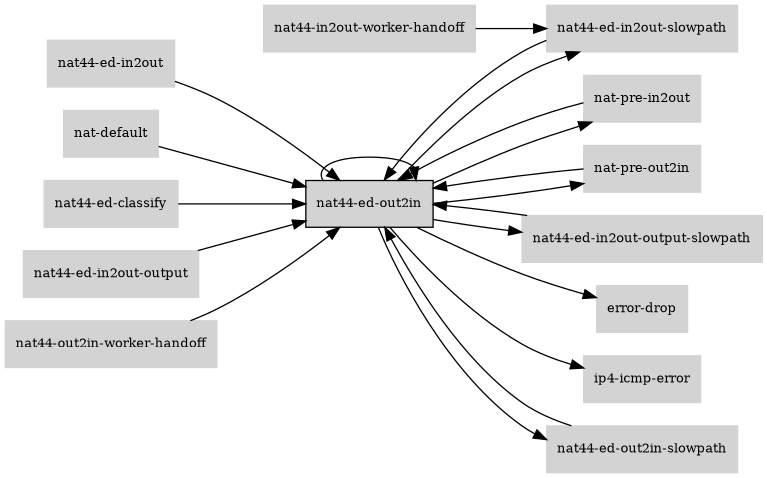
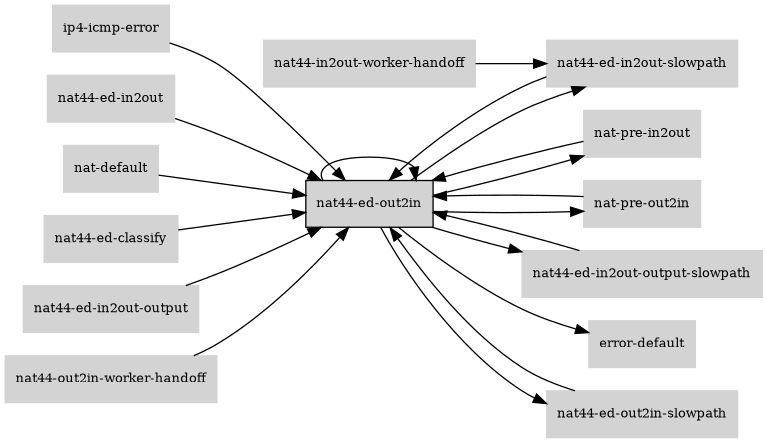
(471, 308) -> (259, 97)
(642, 309) -> (642, 344)
